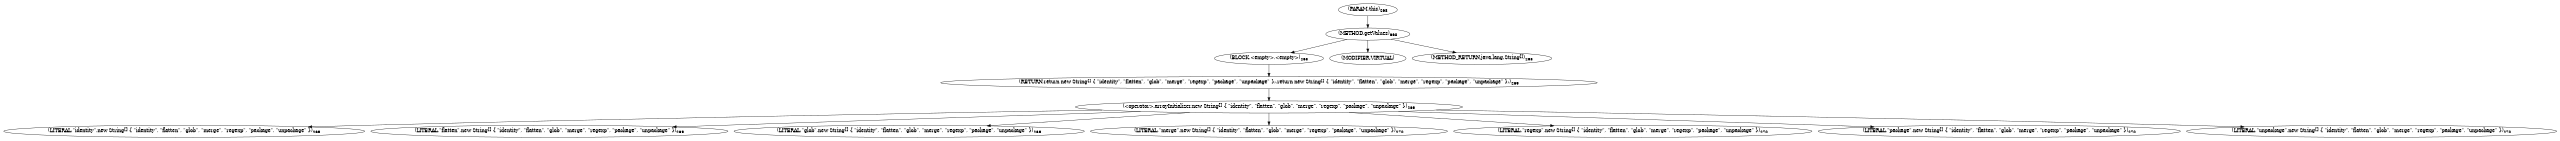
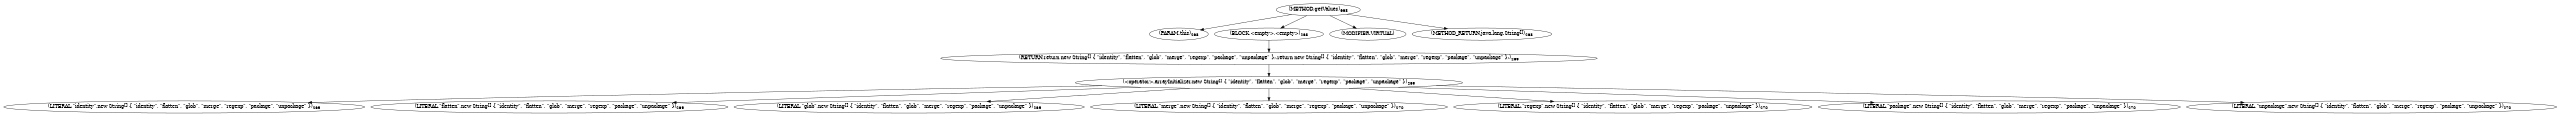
(1368, 20) -> (1248, 22)
